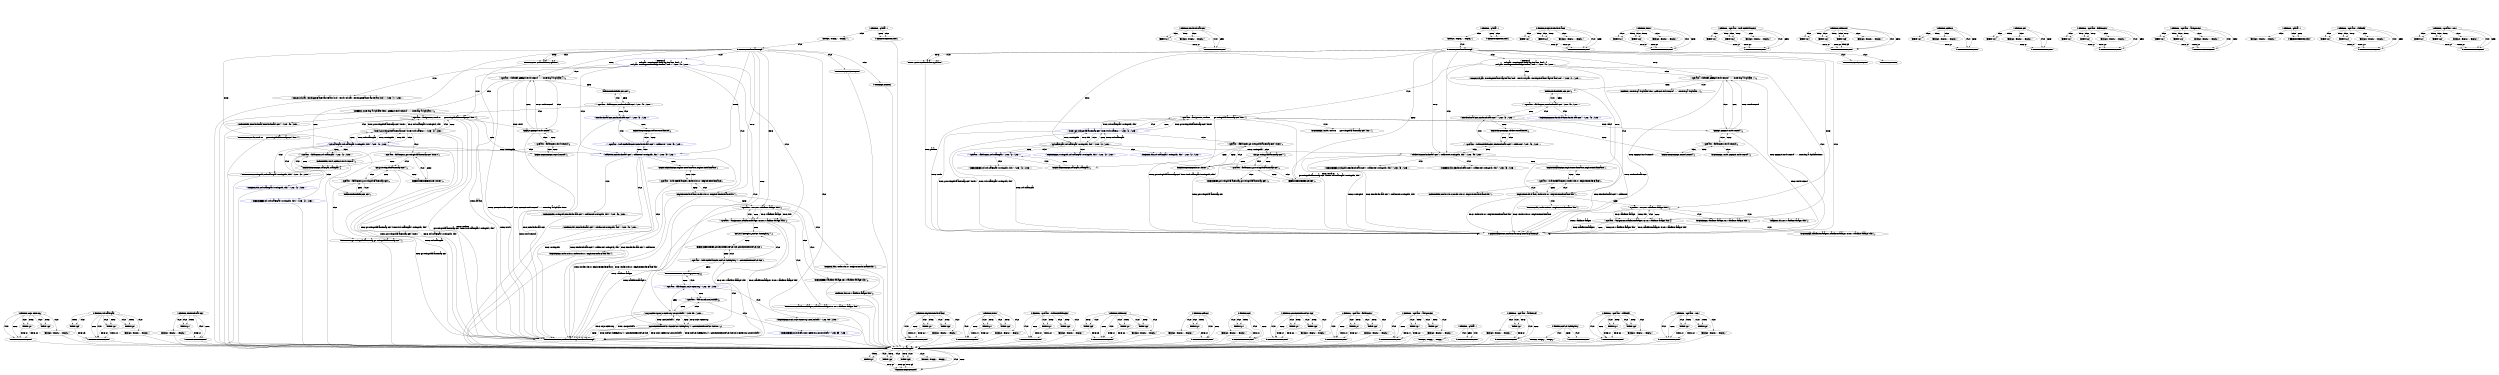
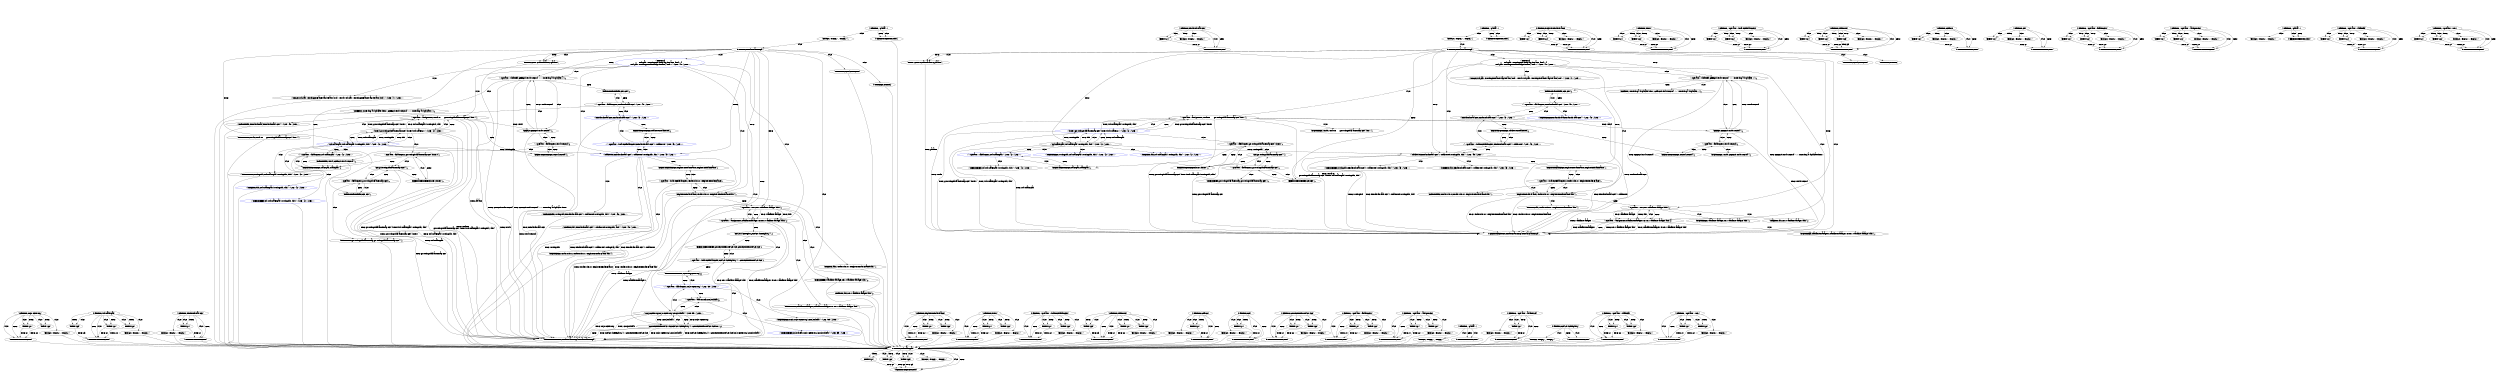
(675, 300) -> (675, 300)
